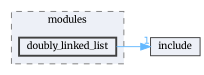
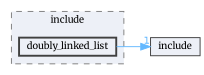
(68, 20) -> (68, 20)
